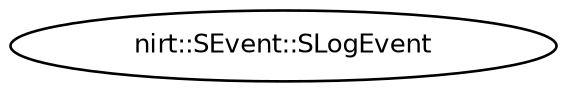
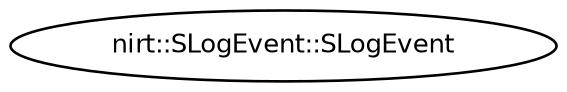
(284, 46) -> (284, 46)
